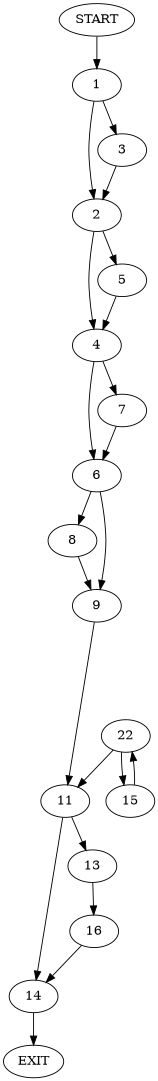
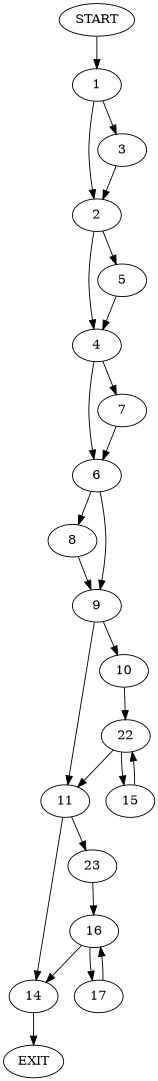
none -> (124, 671)
(92, 866) -> (92, 866)
none -> (99, 996)
